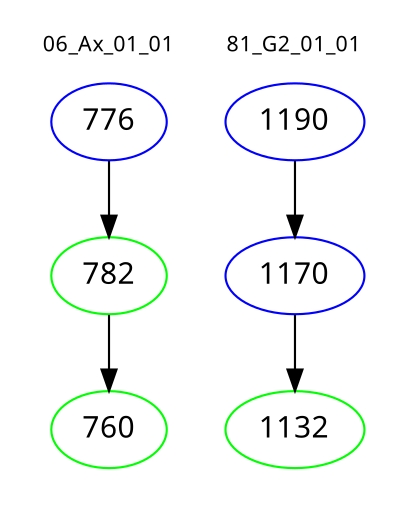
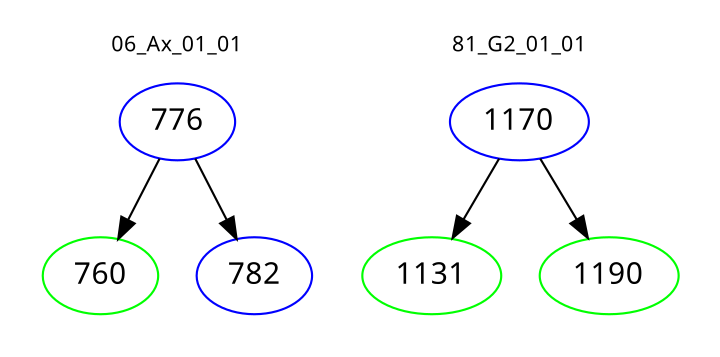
(295, 122) -> (609, 276)
(295, 188) -> (558, 189)
(109, 276) -> (254, 276)
(109, 342) -> (144, 189)
(295, 430) -> (432, 276)
